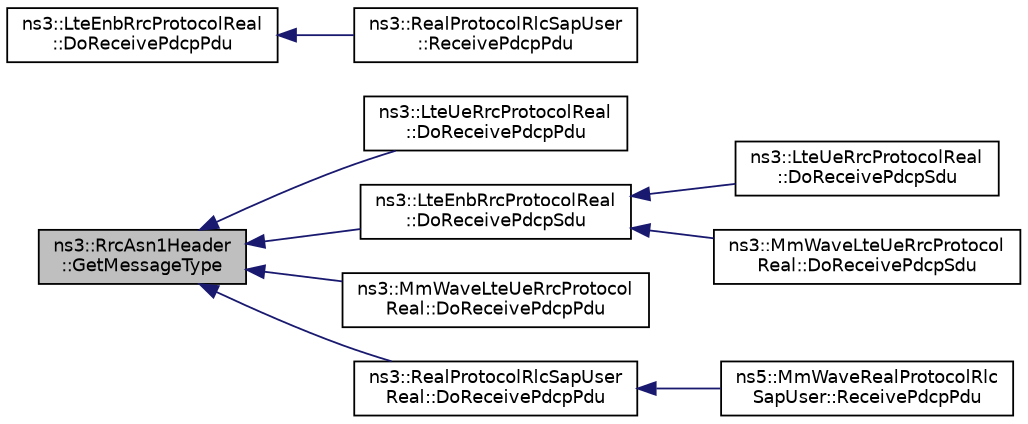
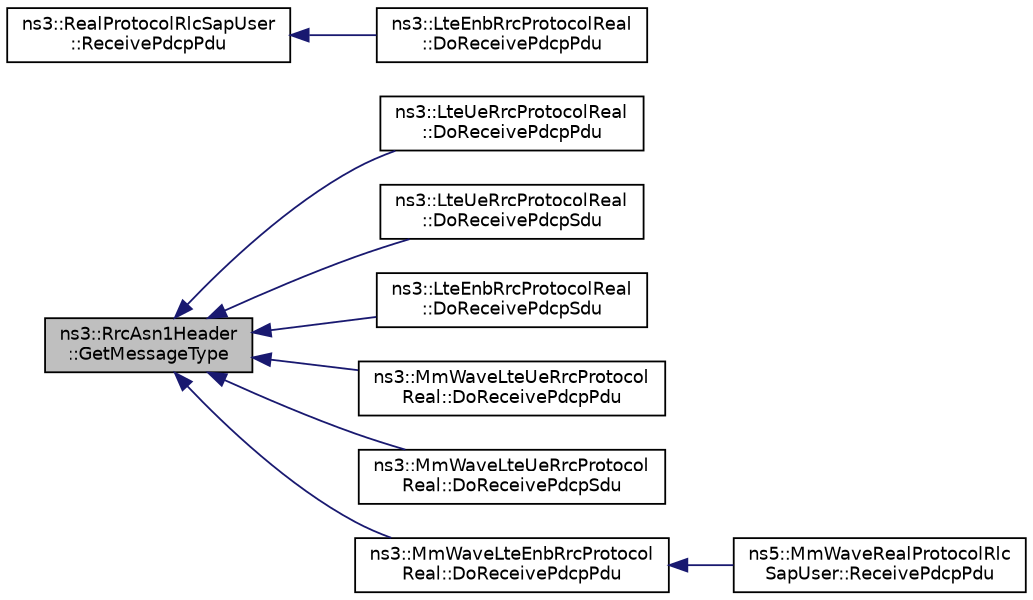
(325, 35) -> (343, 35)
(693, 189) -> (316, 272)
(682, 234) -> (314, 418)
(496, 388) -> (512, 565)
